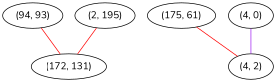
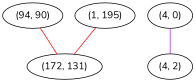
(33, 16) -> (33, 16)
(105, 16) -> (105, 16)
(182, 16) -> none
